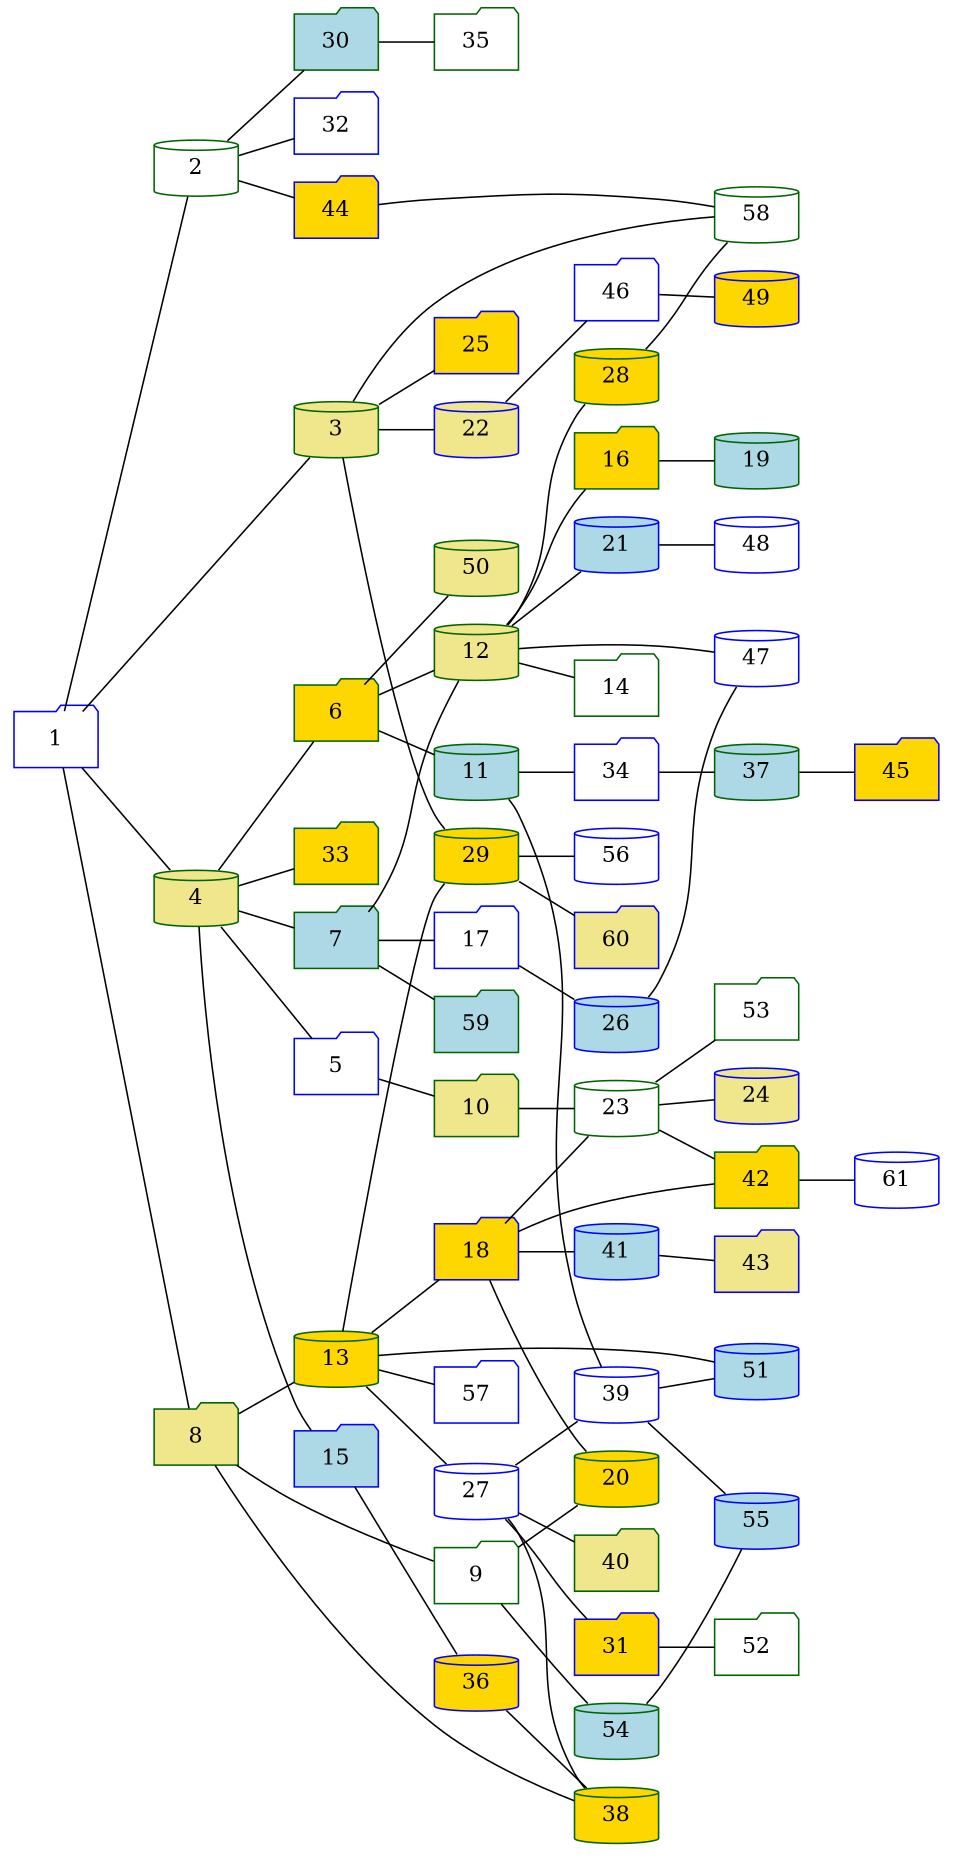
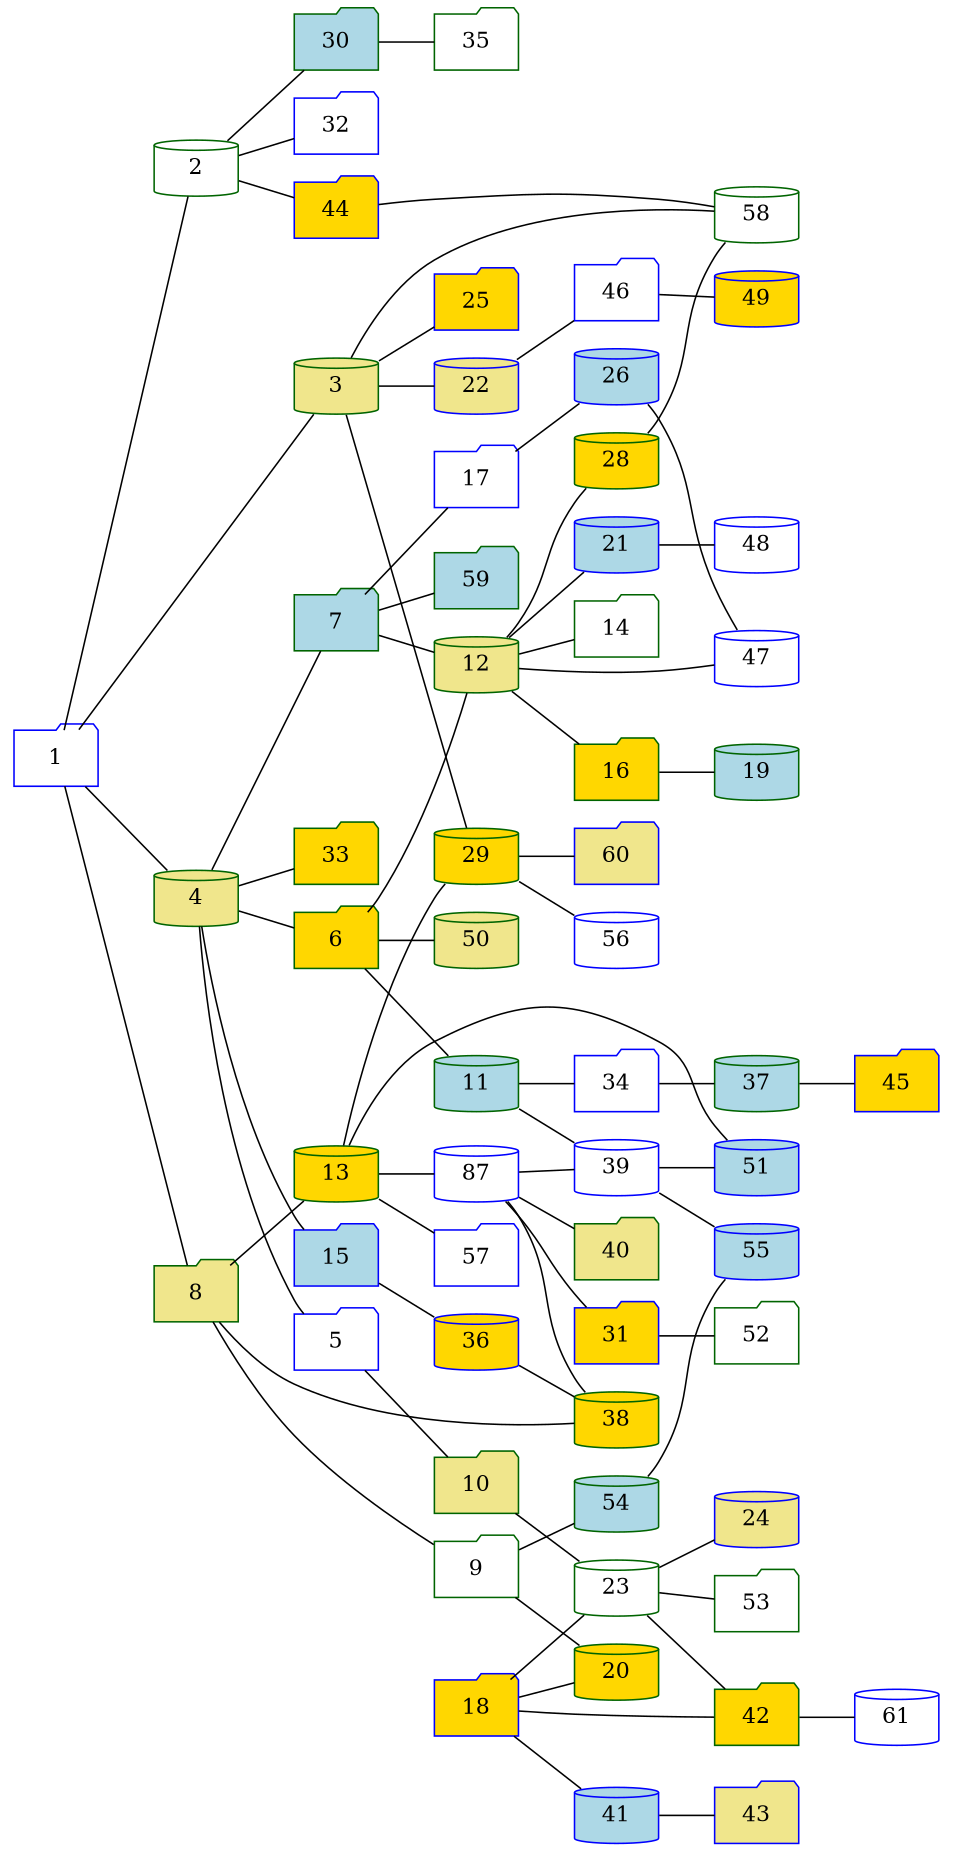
(405, 1306) -> none
(476, 1492) -> (476, 1174)
